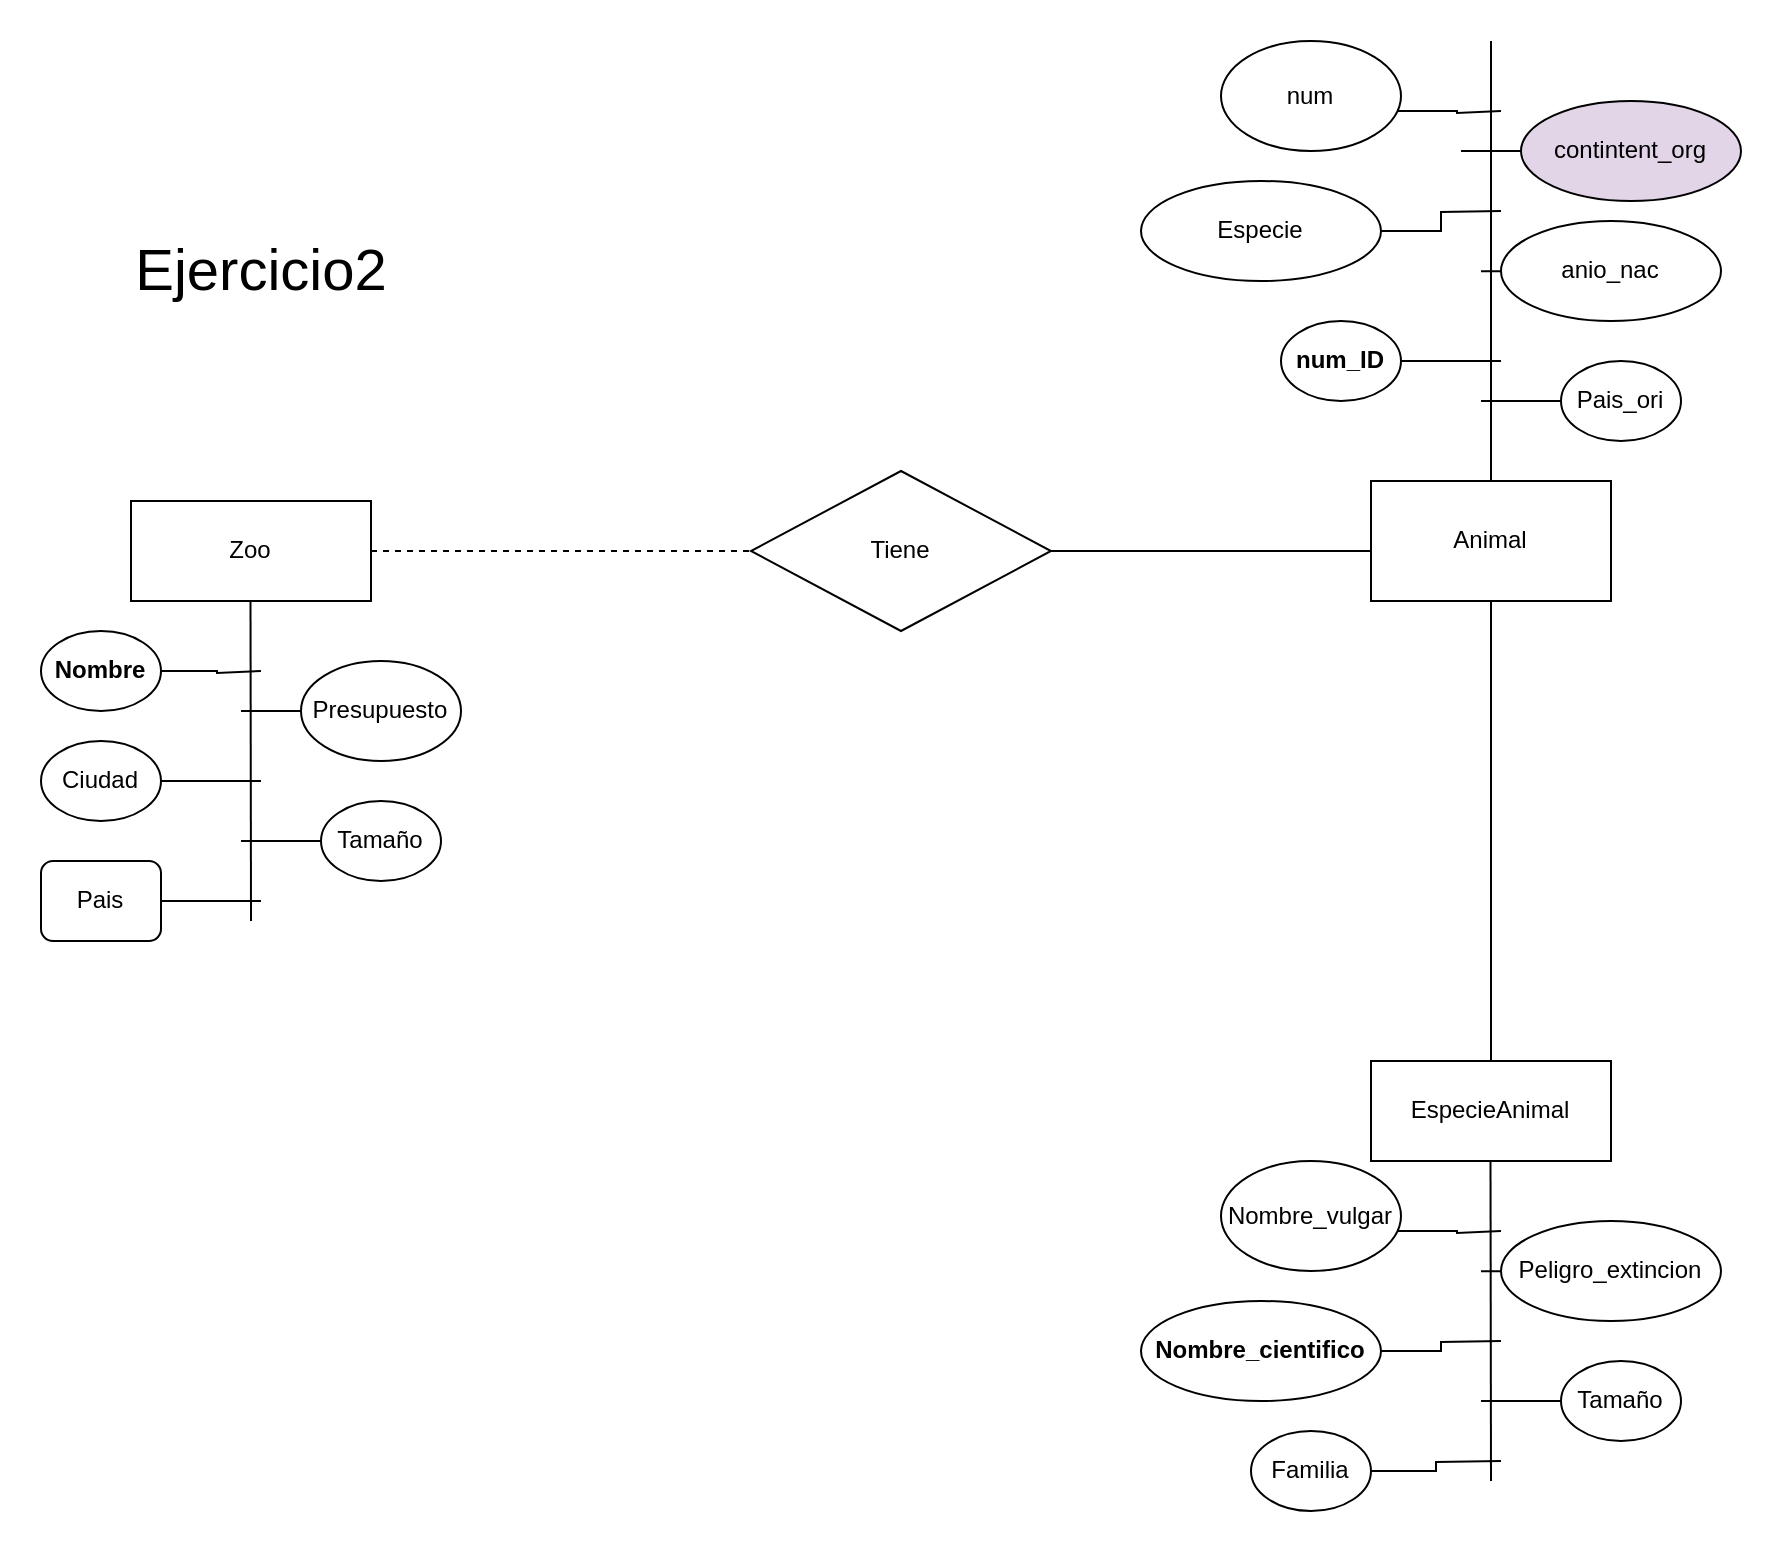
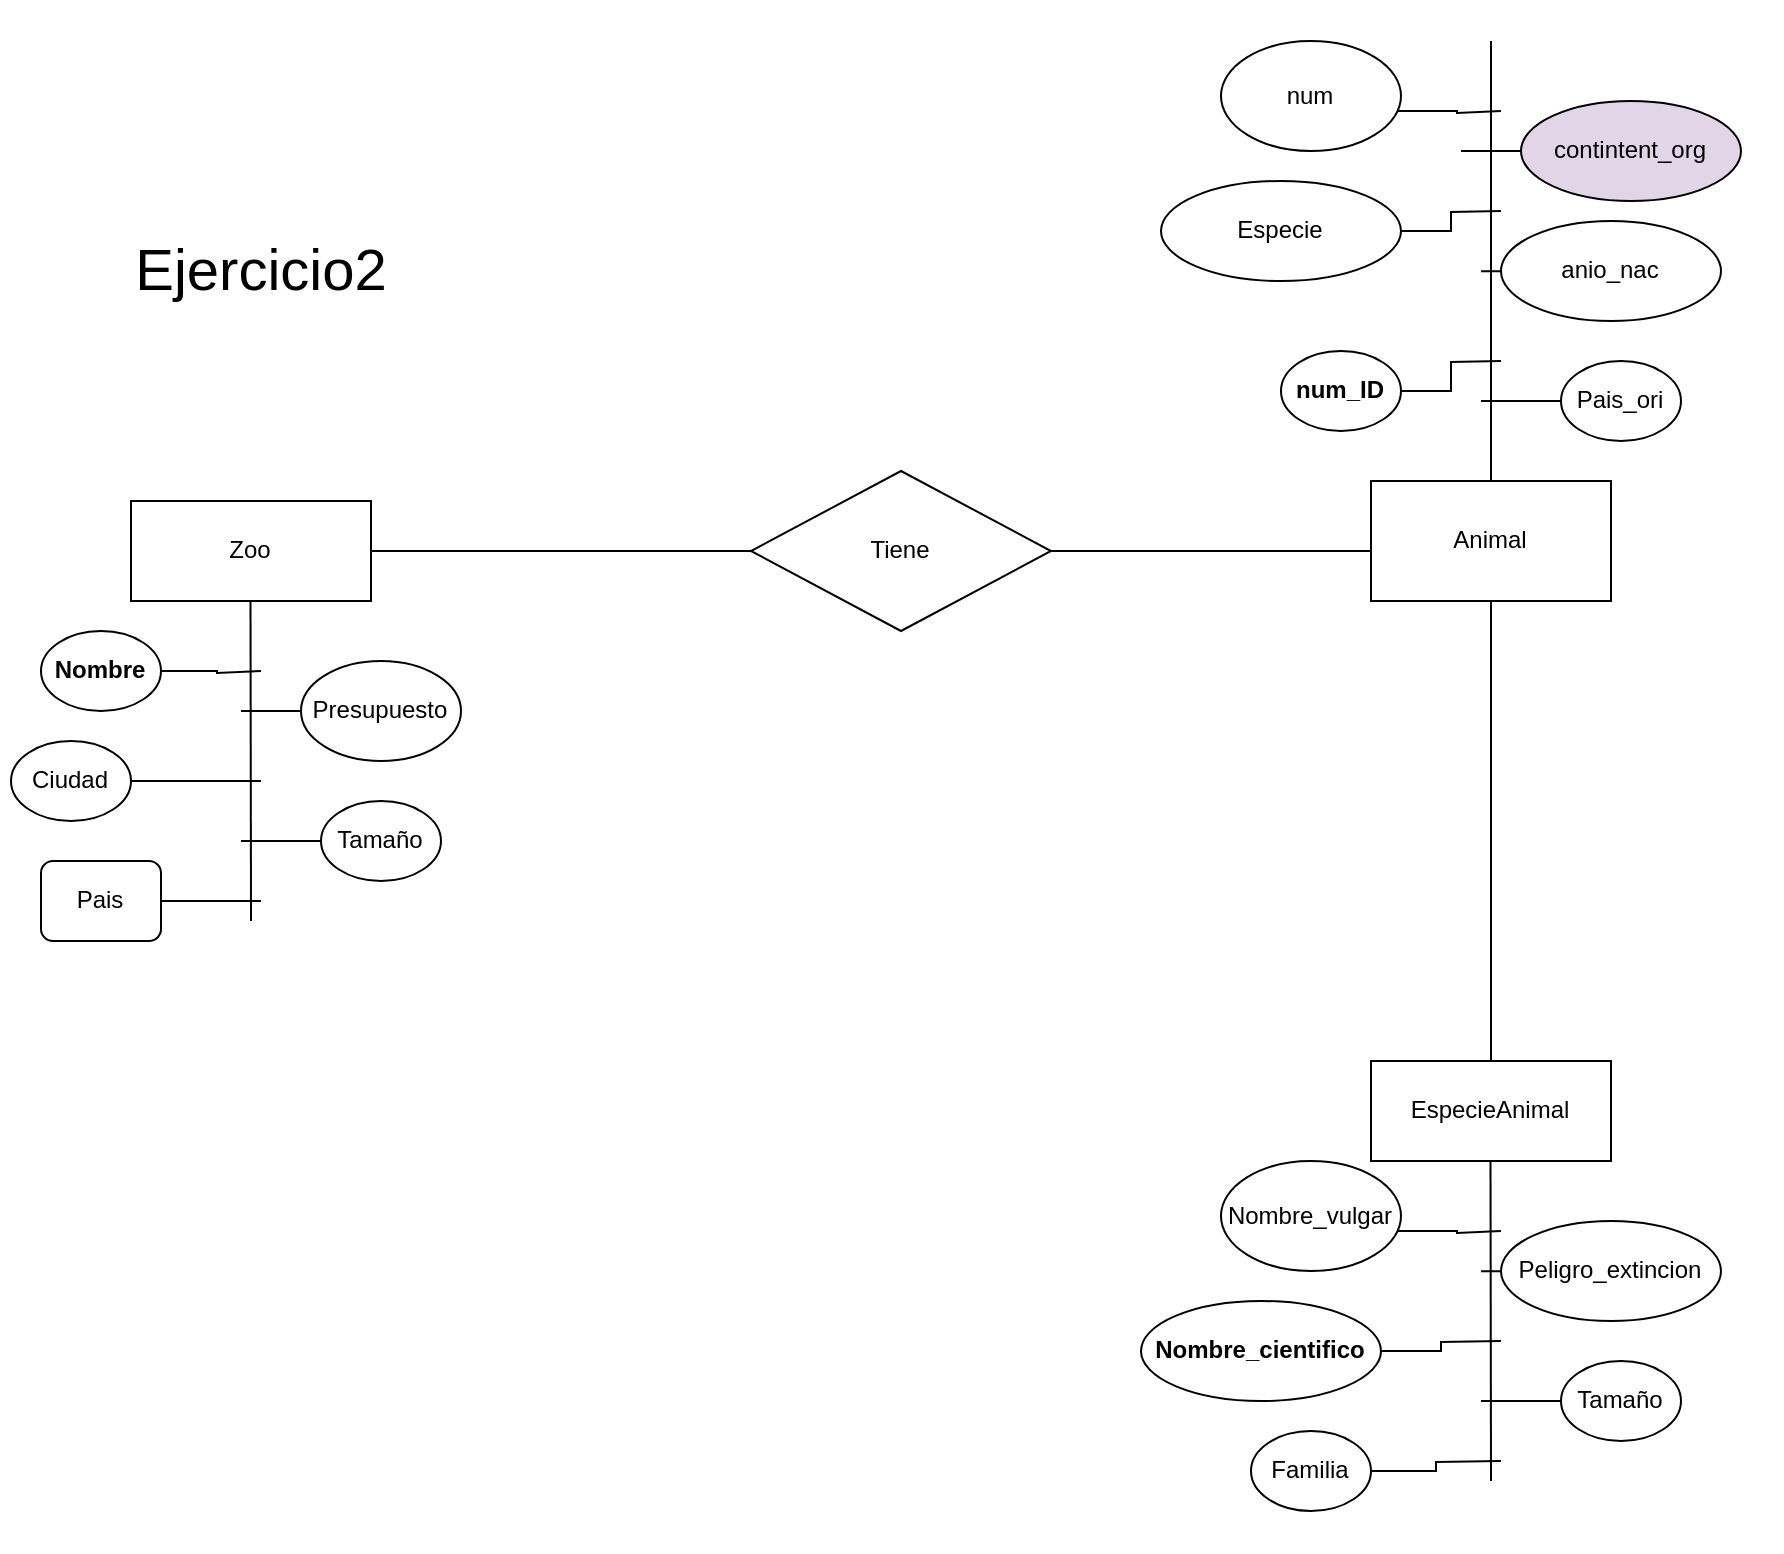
(1261, 231) -> (1281, 231)
(1341, 361) -> (1341, 391)
(563, 551) -> (563, 551)
(101, 781) -> (71, 781)
